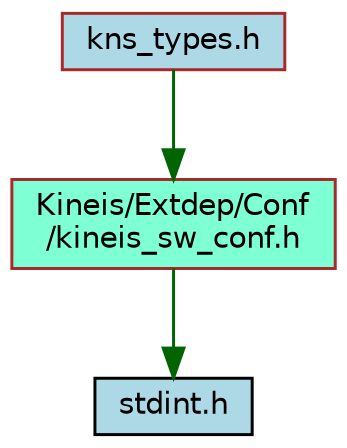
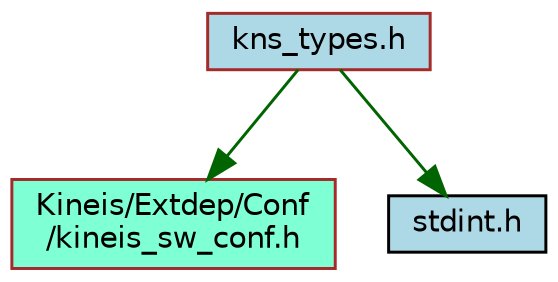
(174, 308) -> (383, 121)
